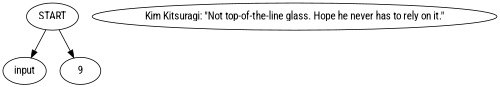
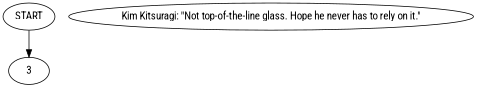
(25, 71) -> none
(80, 71) -> (29, 71)
